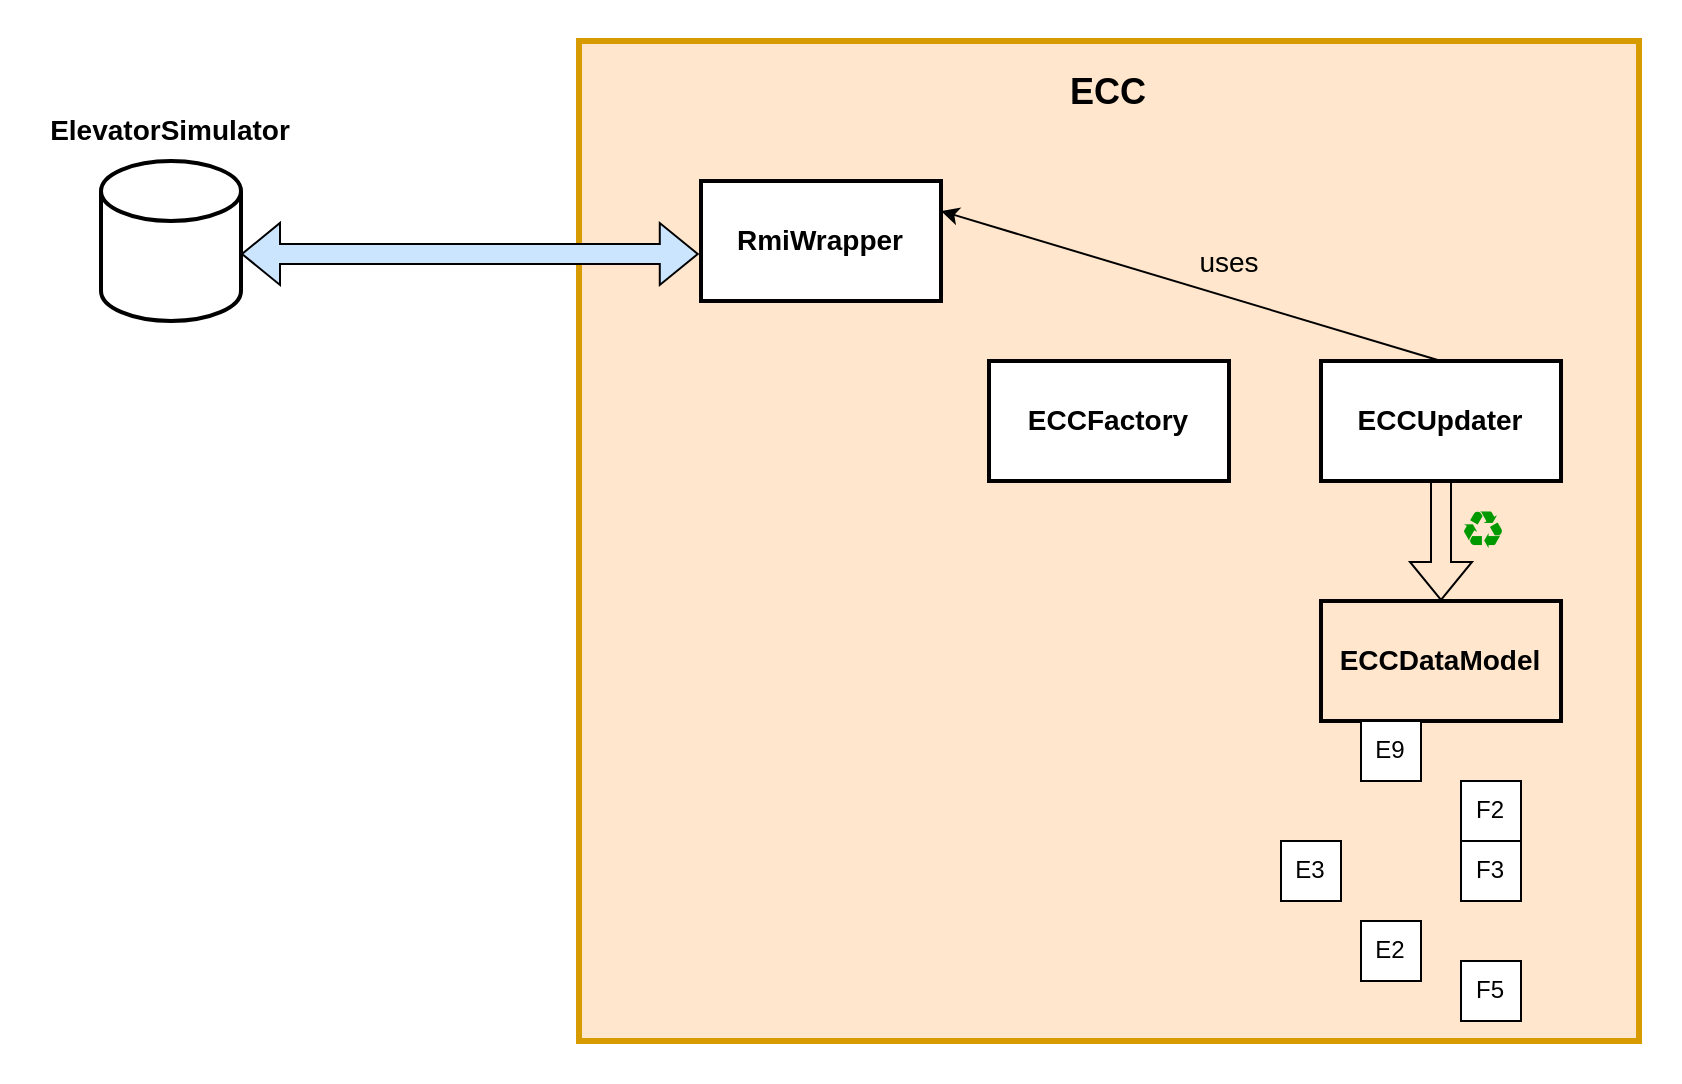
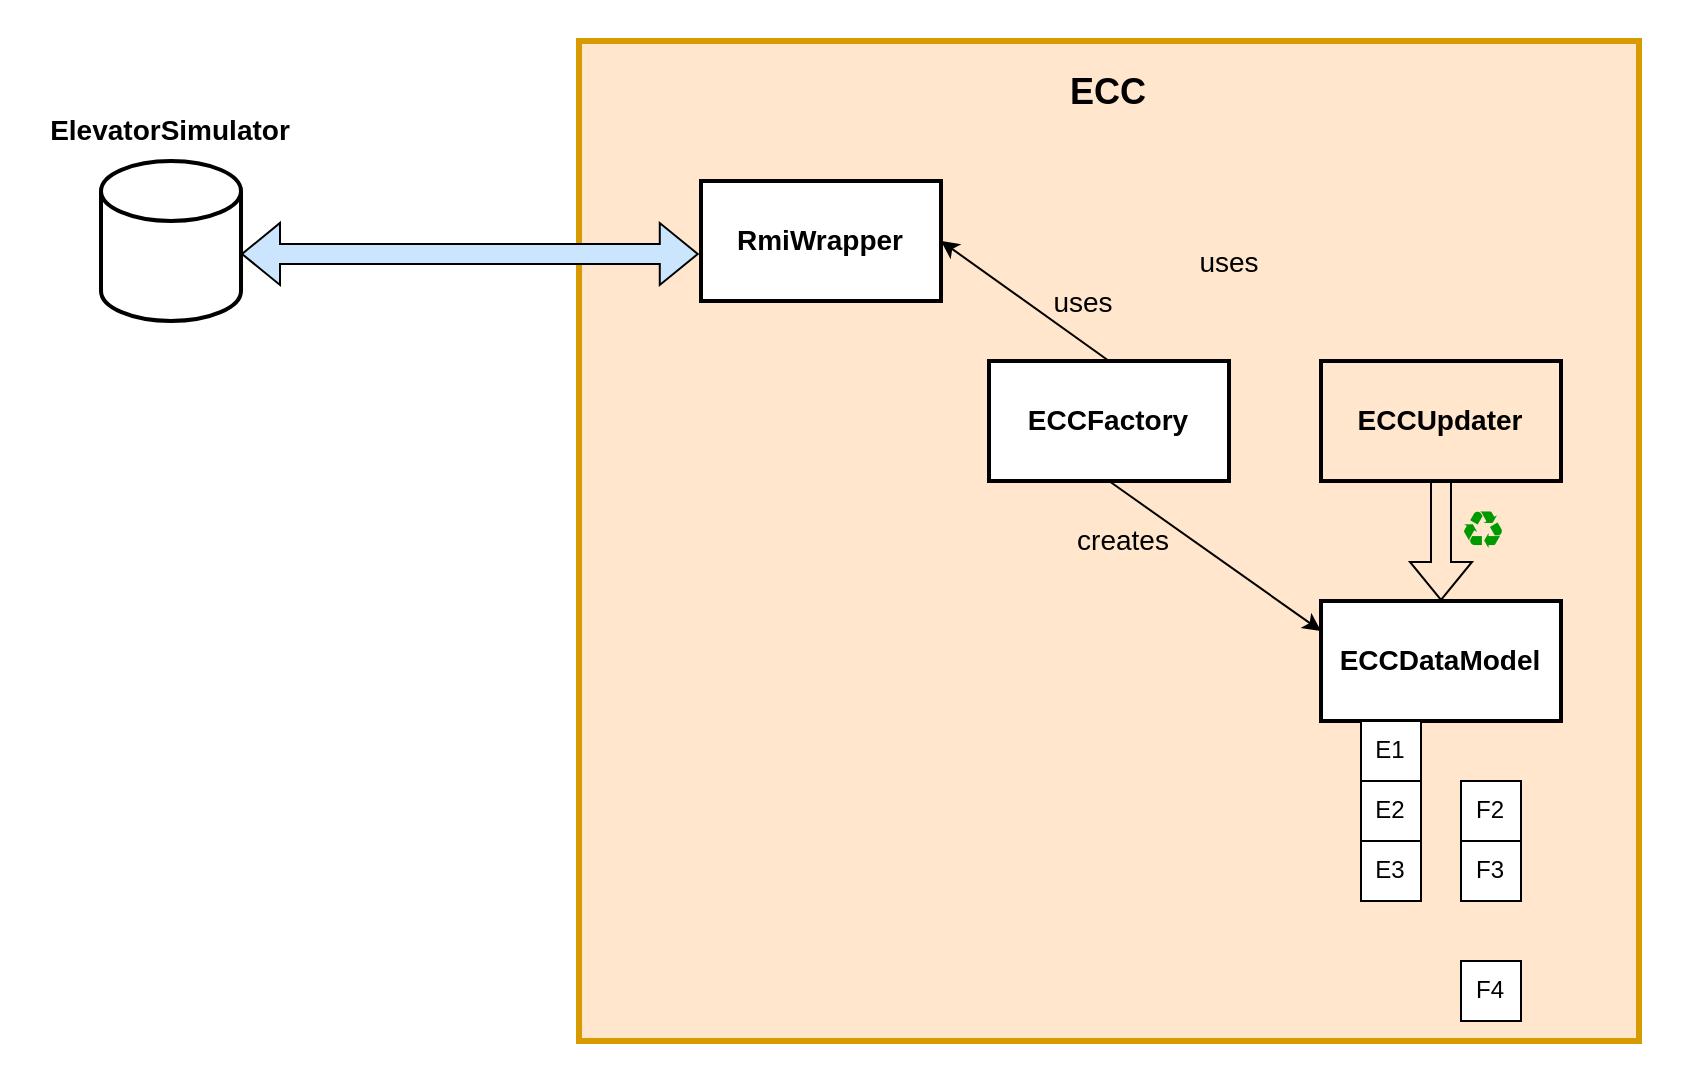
(1196, 287) -> none
none -> (1030, 304)
(1441, 421) -> (1441, 421)
none -> (1210, 552)
(1441, 661) -> (1441, 661)
(1391, 751) -> (1391, 751)
(1311, 871) -> (1391, 871)
(1391, 951) -> (1391, 811)
(1491, 991) -> (1491, 991)
